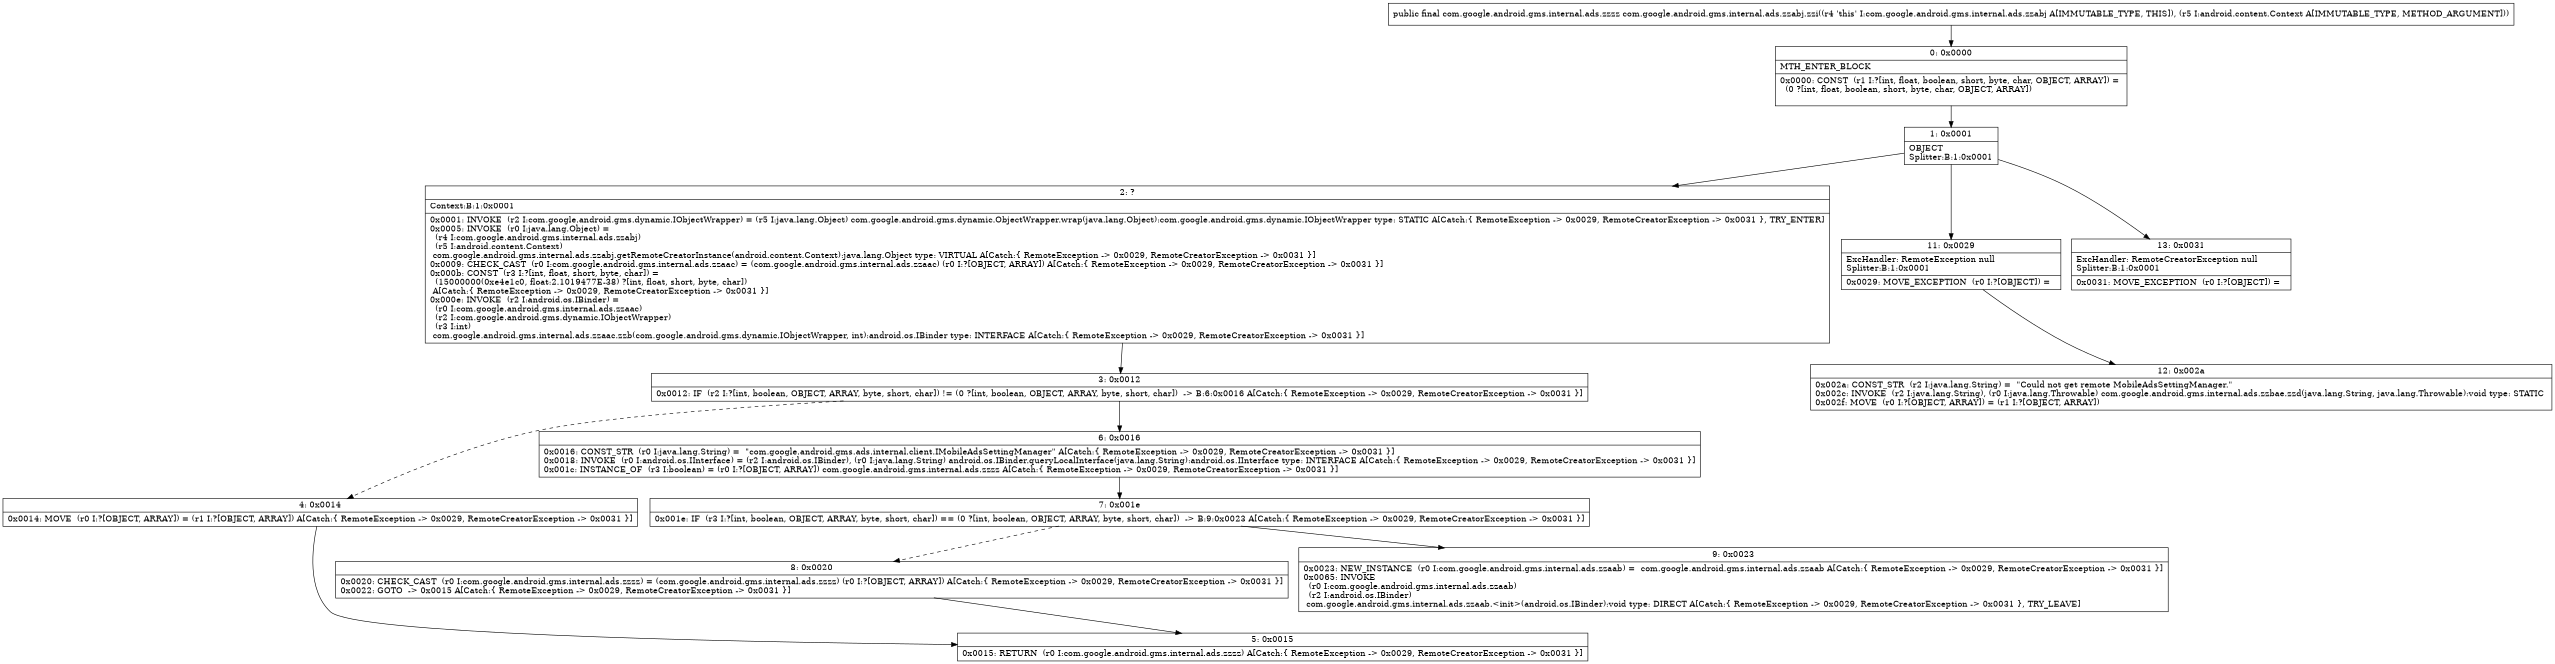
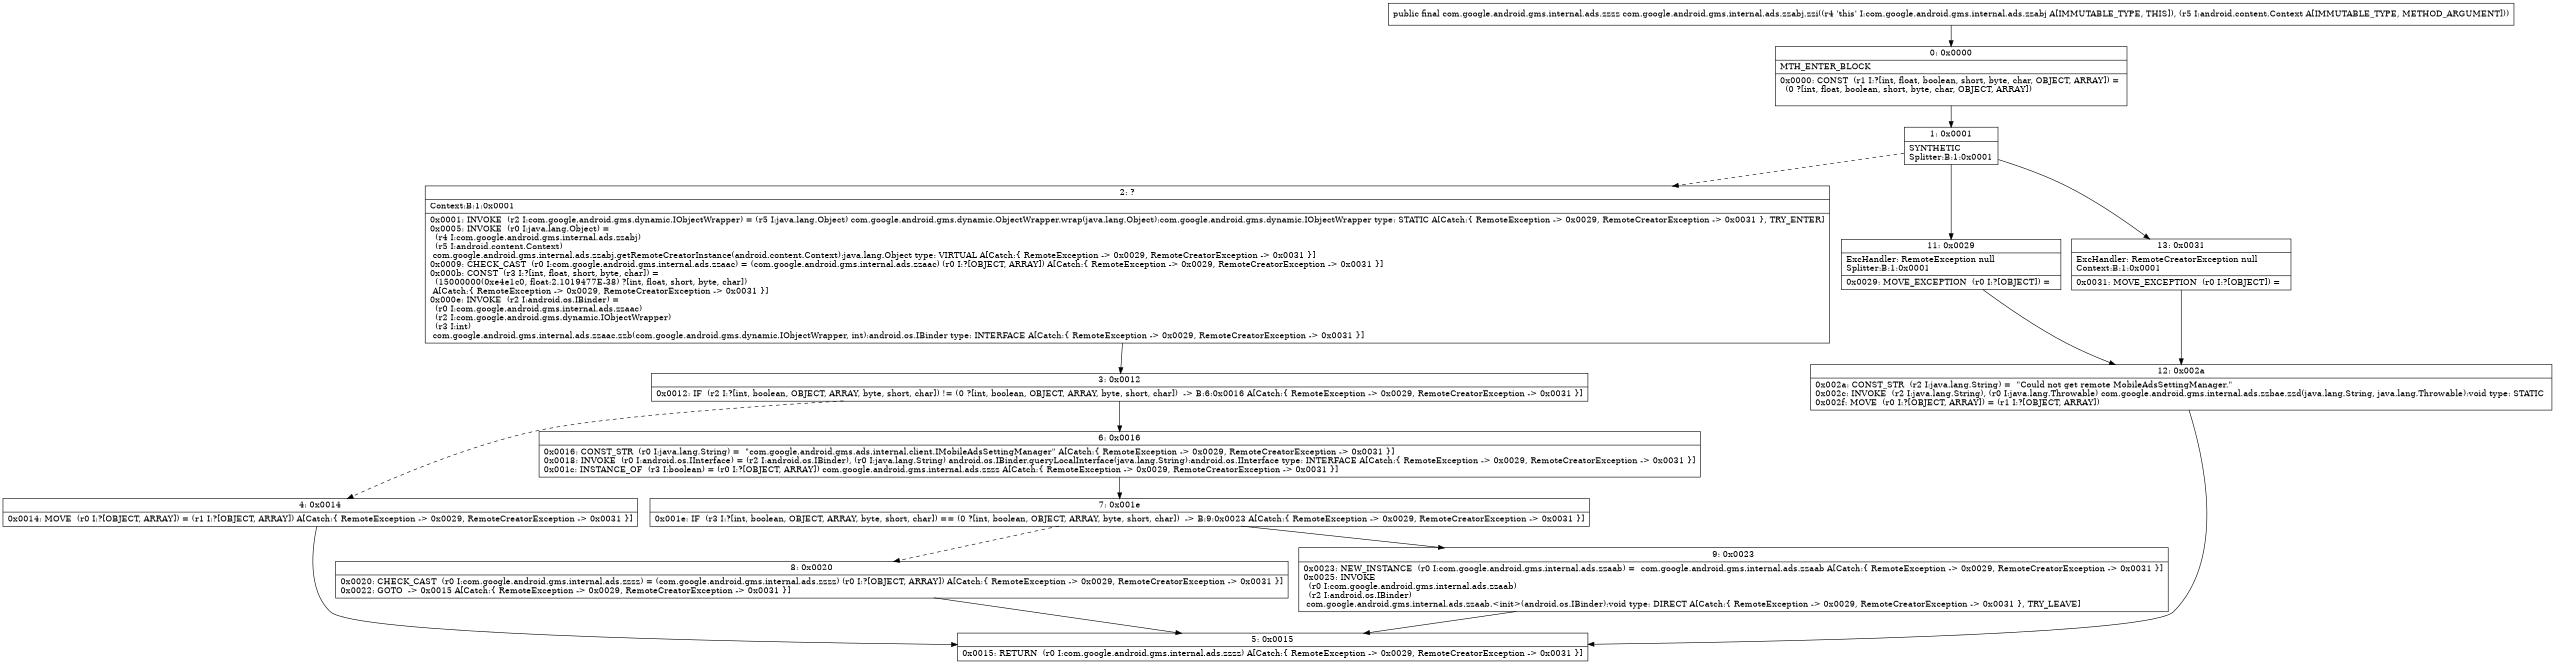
(1926, 148) -> (1935, 148)
(1791, 169) -> (1791, 169)
(2118, 268) -> (2119, 268)
none -> (2181, 324)
(1342, 578) -> (1342, 578)
none -> (1443, 622)
none -> (1991, 633)
